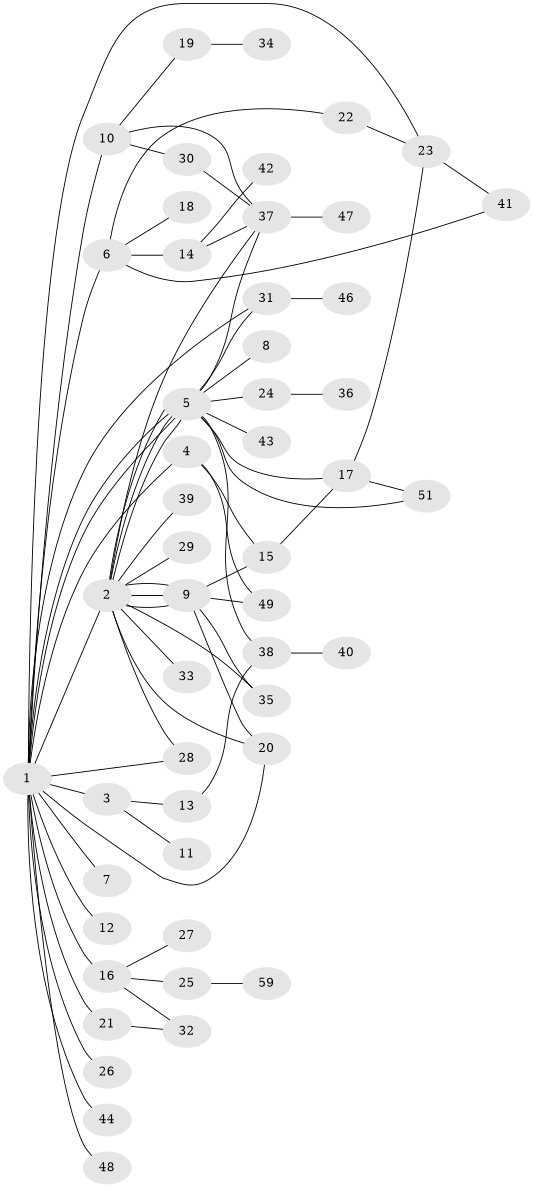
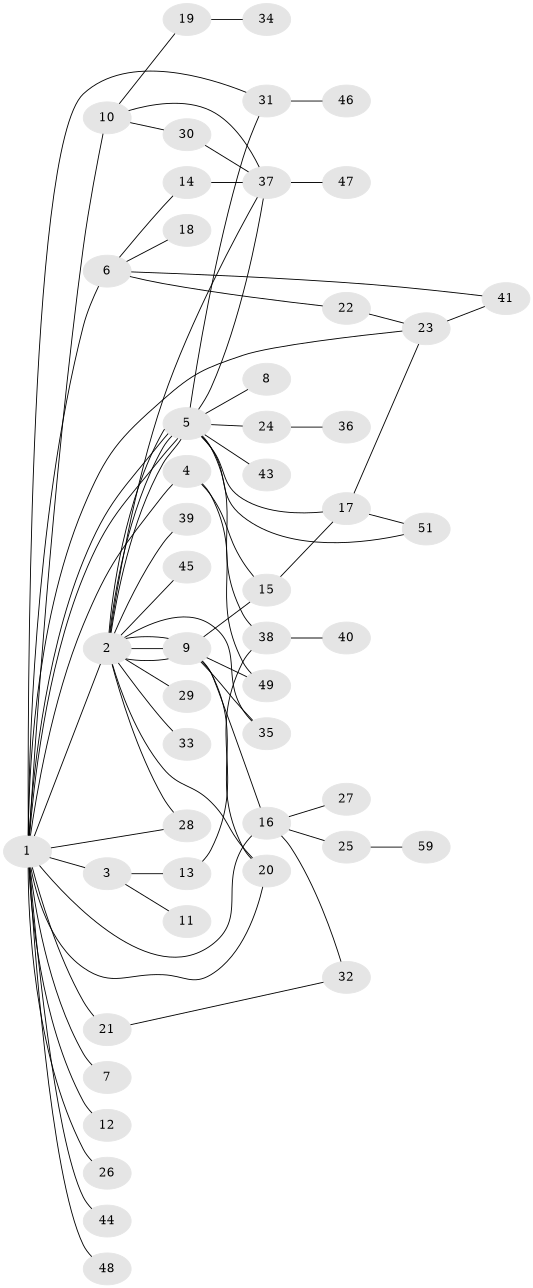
(267, 169) -> none
none -> (187, 567)
none -> (234, 733)
